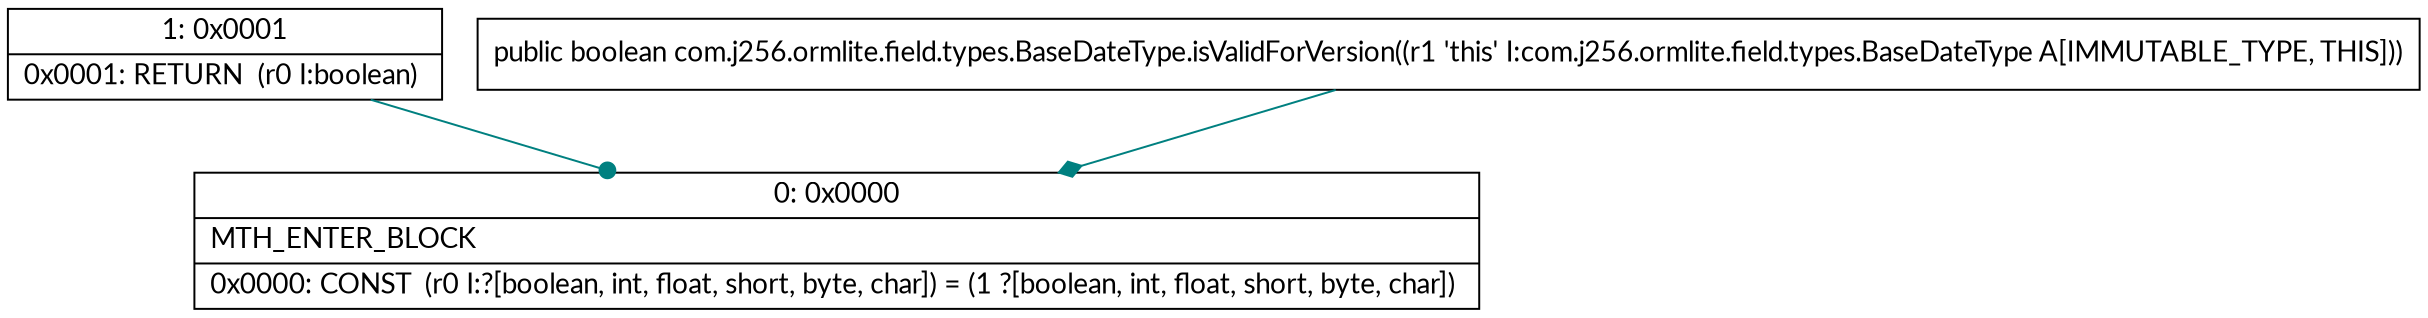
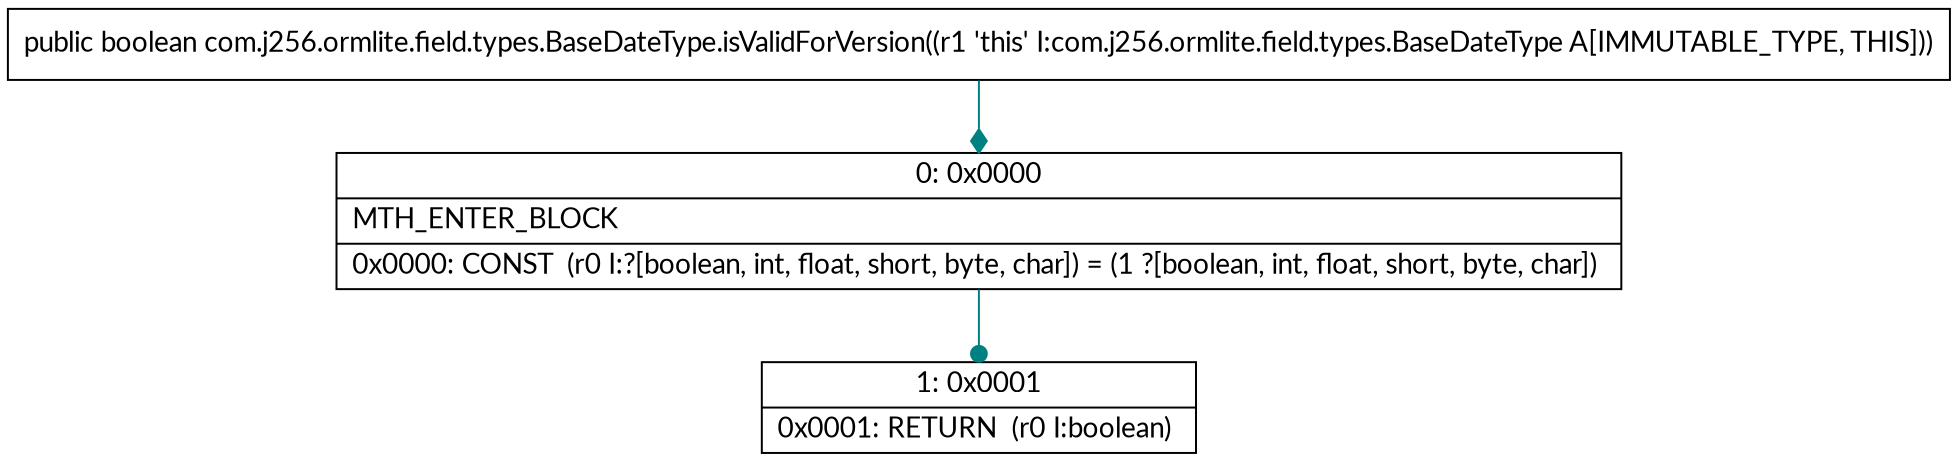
(485, 134) -> (979, 318)
